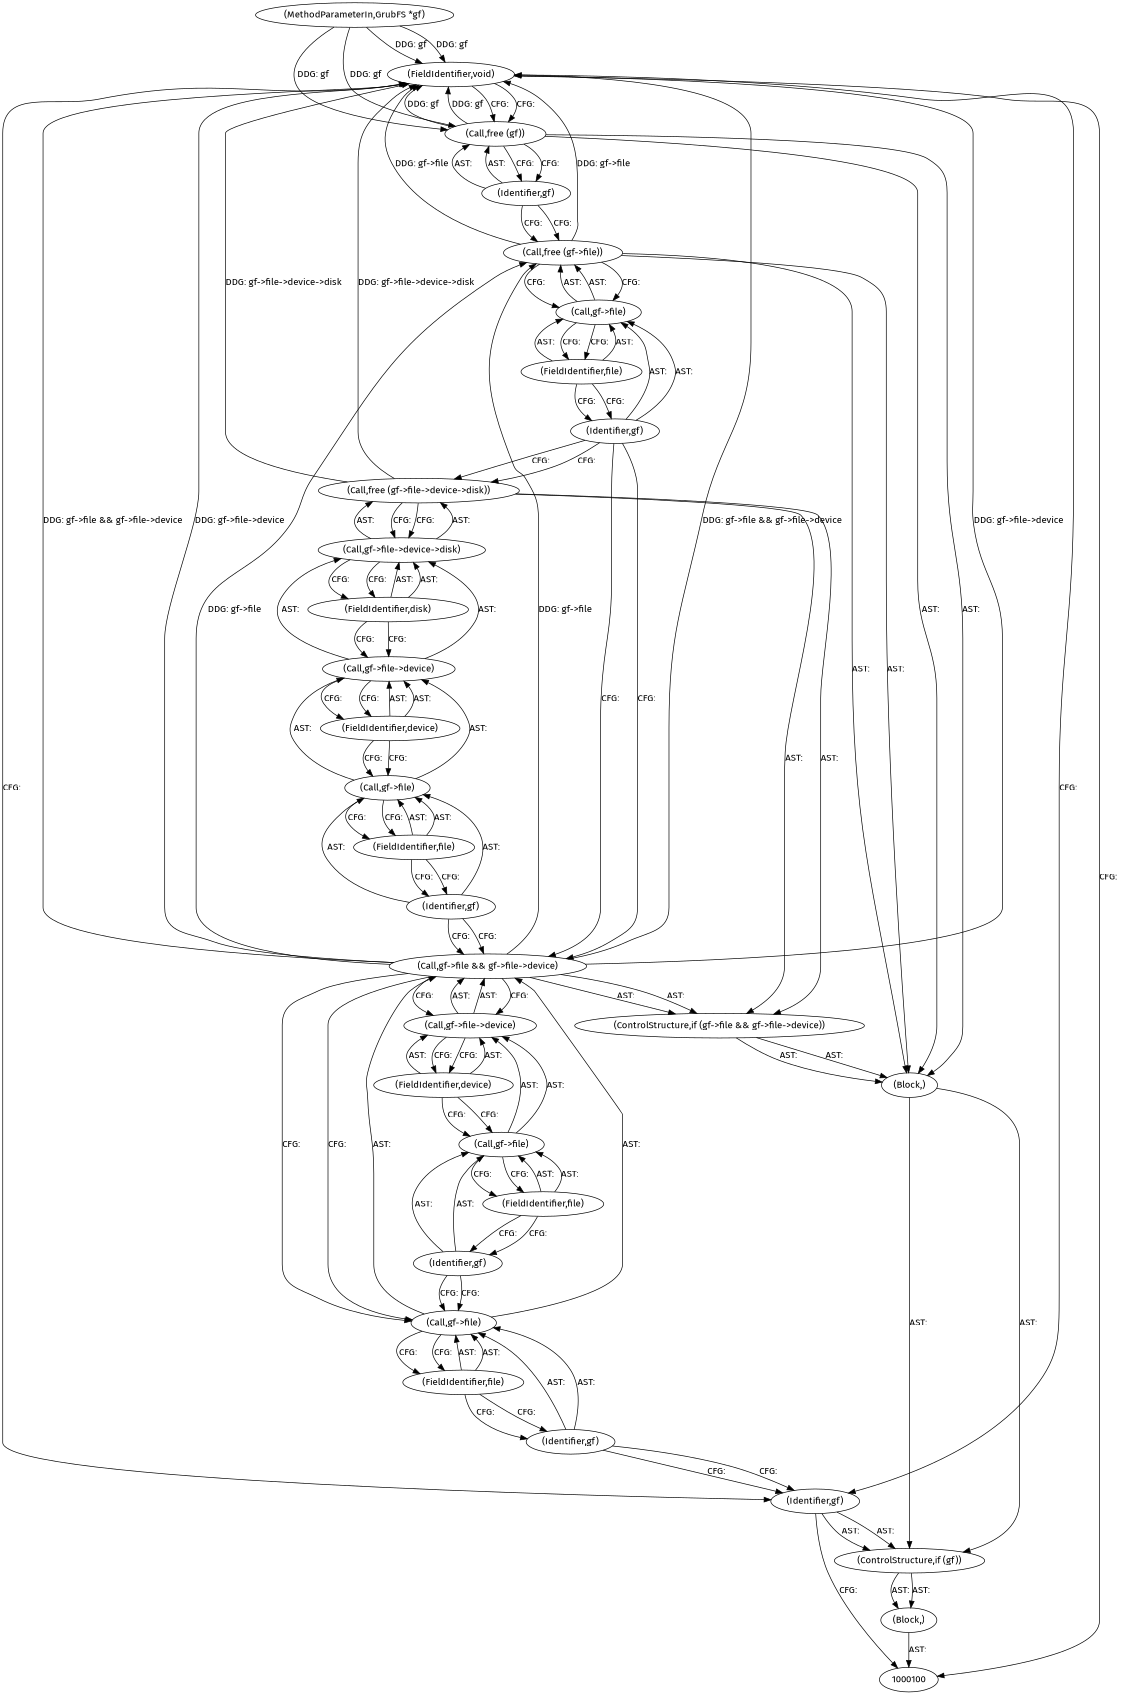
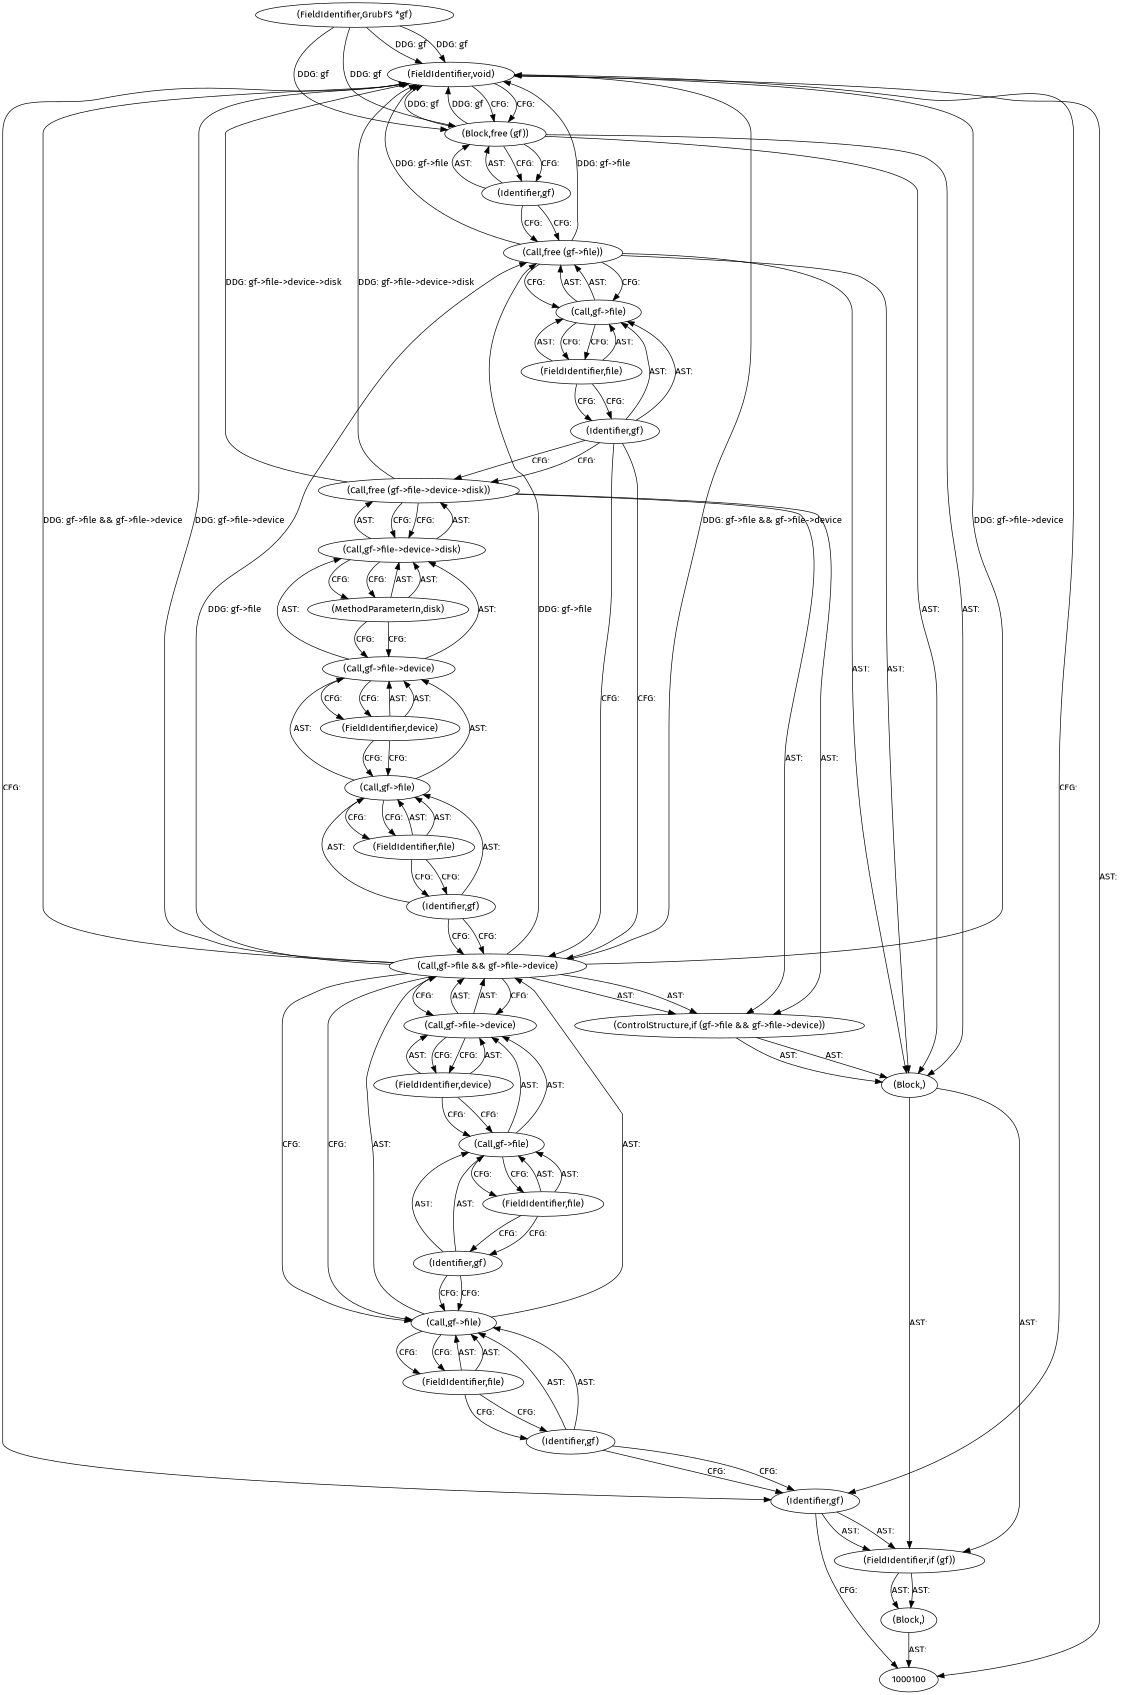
(355, 15) -> (355, 15)
(495, 134) -> (495, 134)
(388, 610) -> (388, 610)
(1110, 877) -> (1110, 877)
(910, 1561) -> (910, 1561)
